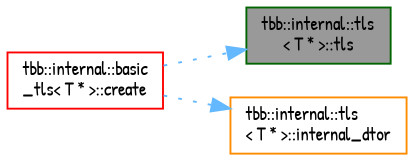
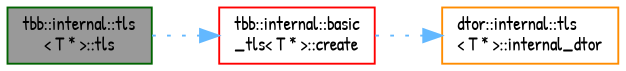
(195, 59) -> (176, 36)
(319, 126) -> (530, 36)
